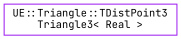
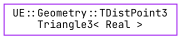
(91, 20) -> (91, 20)
